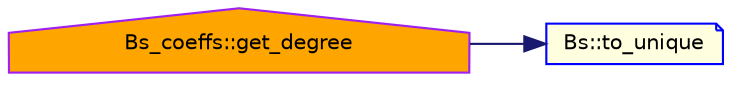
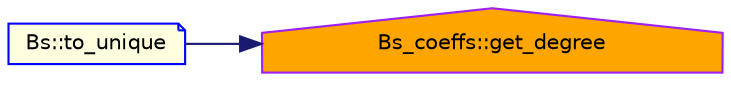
(497, 44) -> (213, 44)
